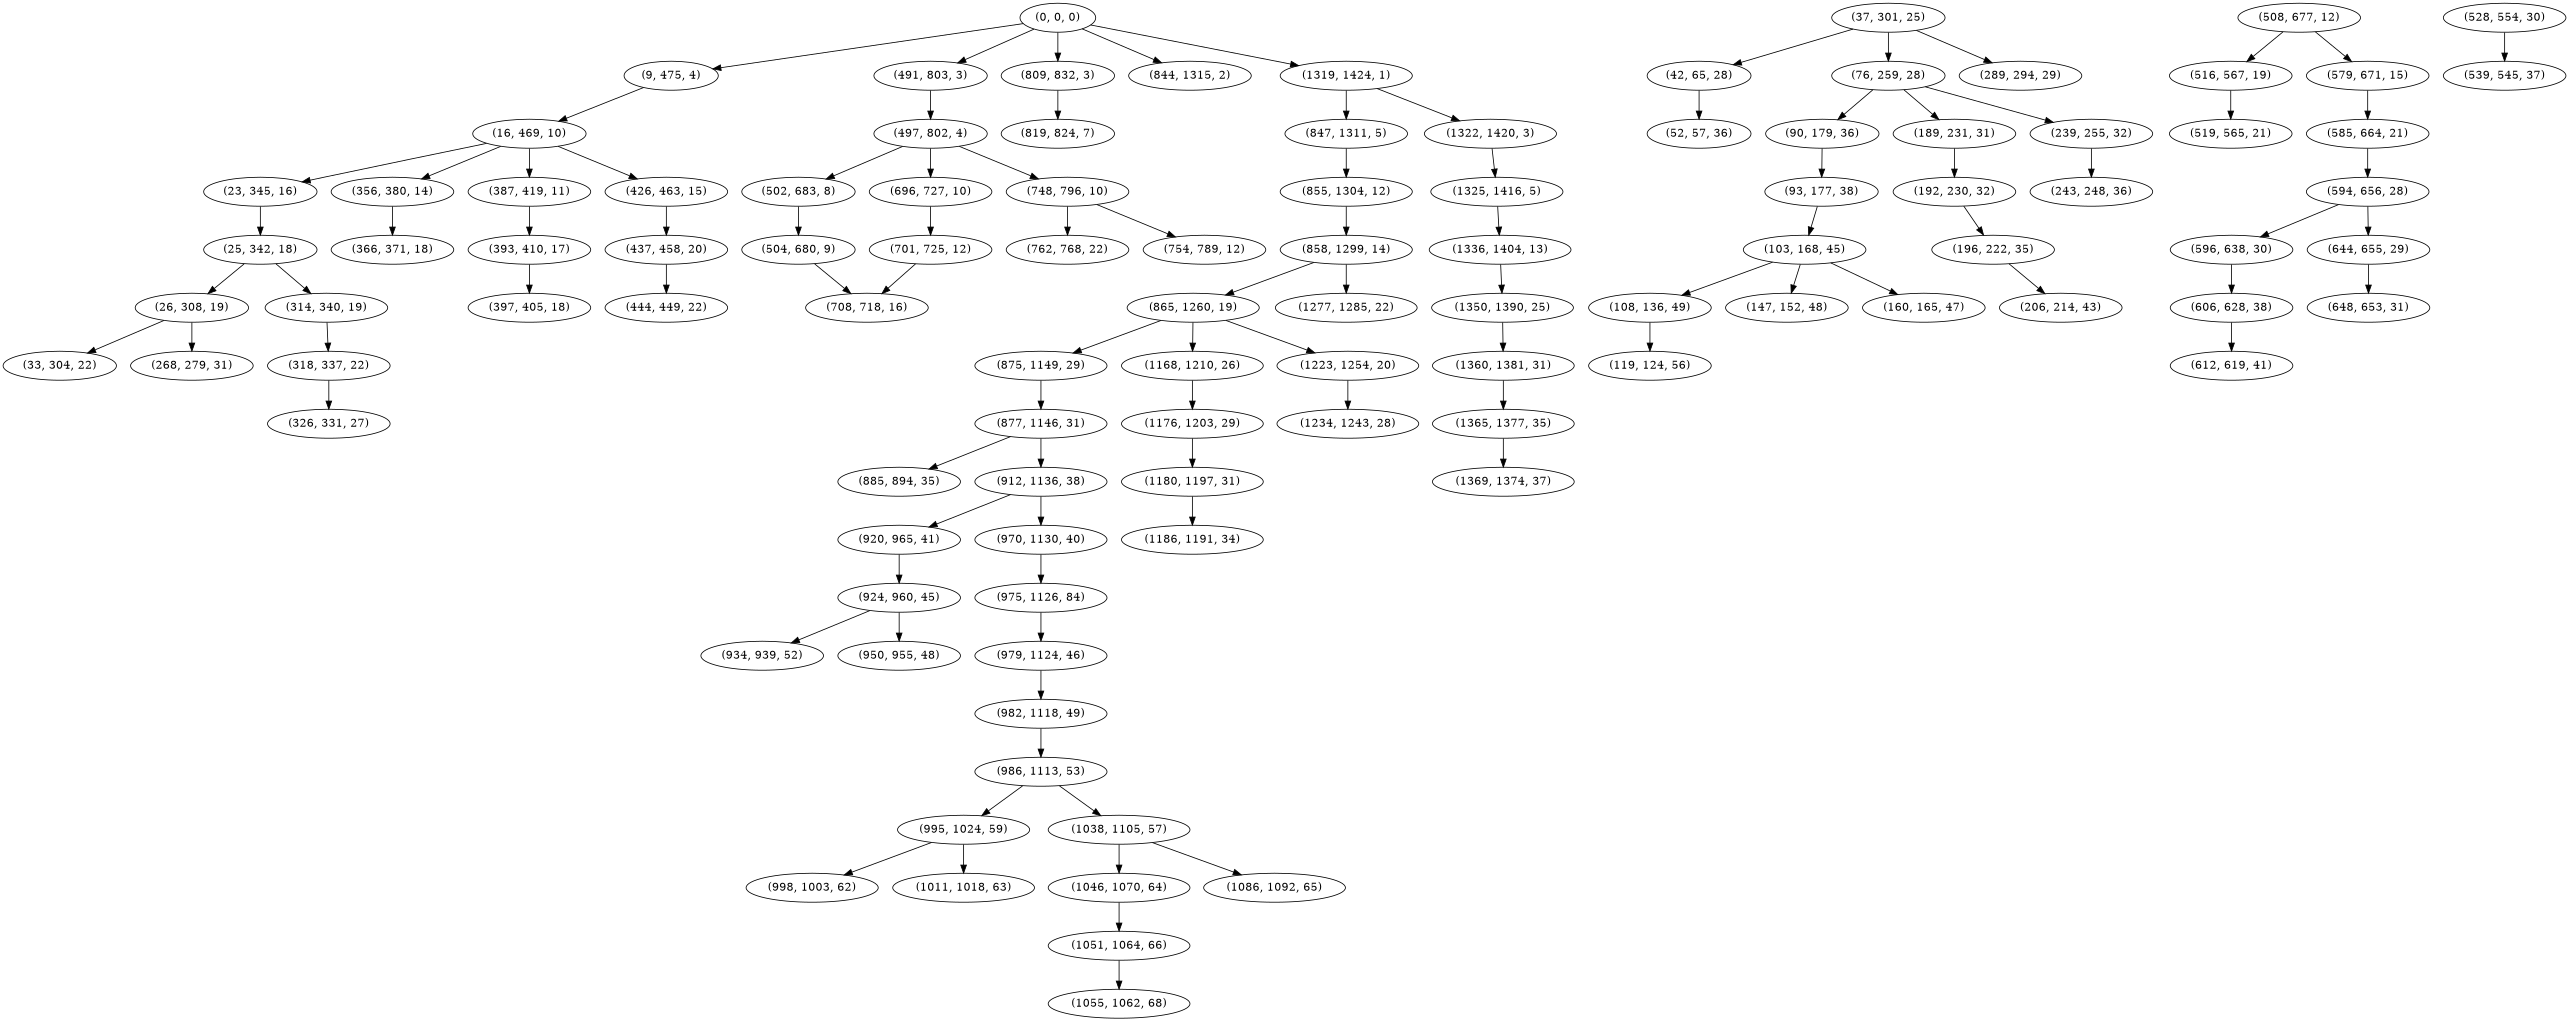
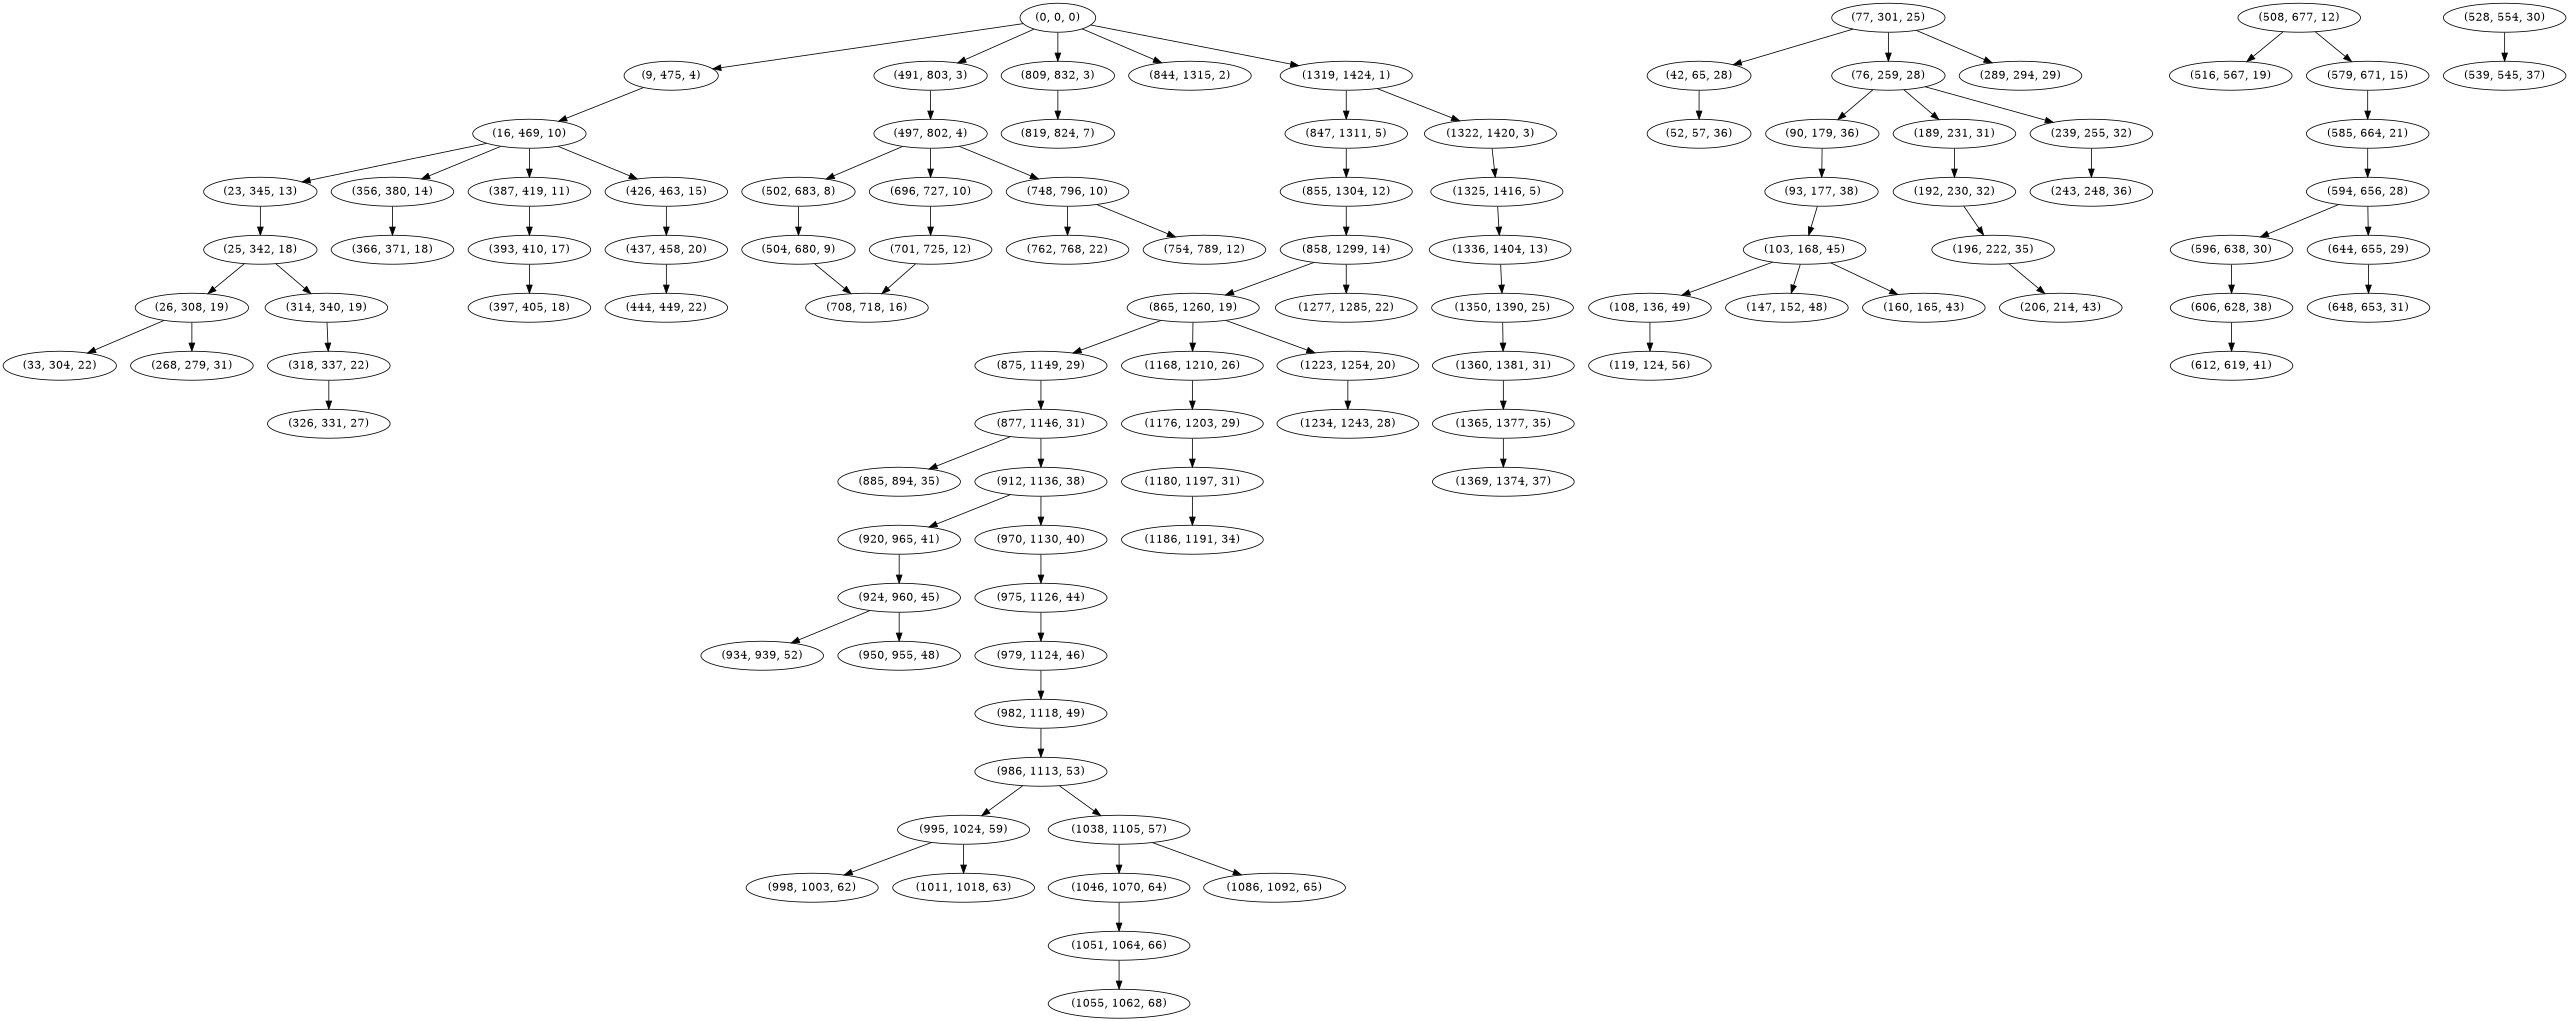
(1888, 18) -> (1888, 18)
(2231, 134) -> none
(260, 192) -> (260, 192)
(1924, 308) -> (1924, 308)
(1041, 598) -> (1041, 598)
